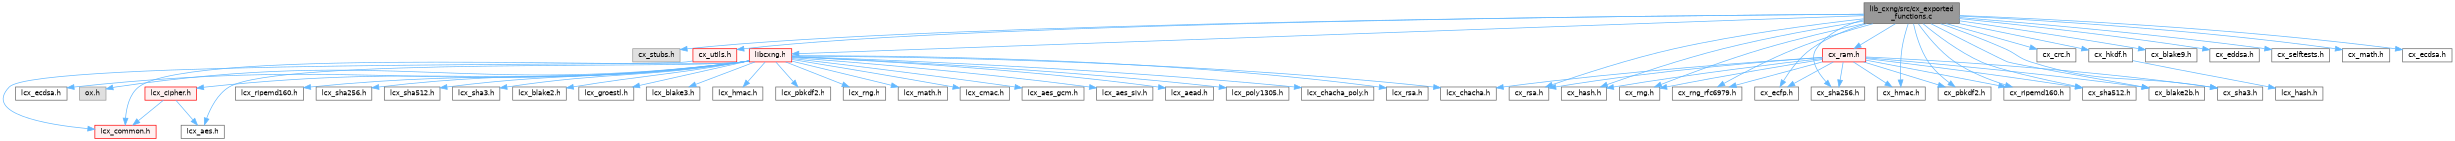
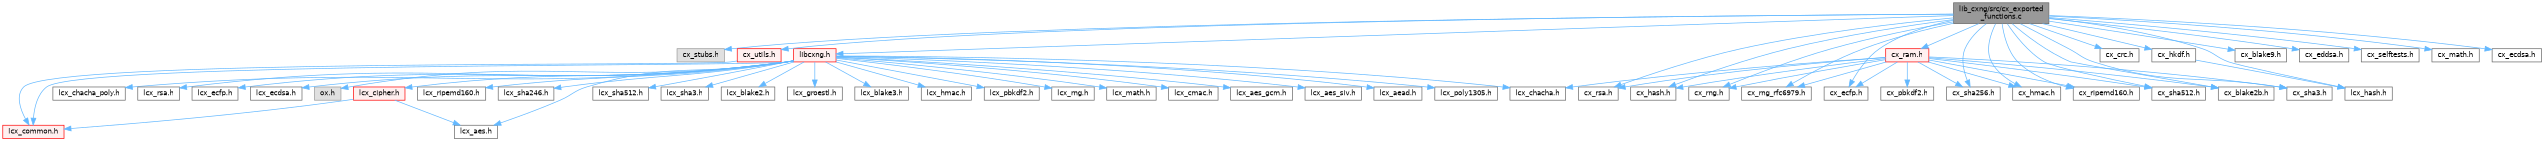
(1925, 55) -> (2209, 51)
none -> (215, 94)
(344, 94) -> (526, 94)
